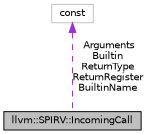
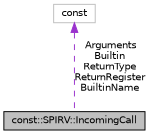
(72, 121) -> (74, 121)
